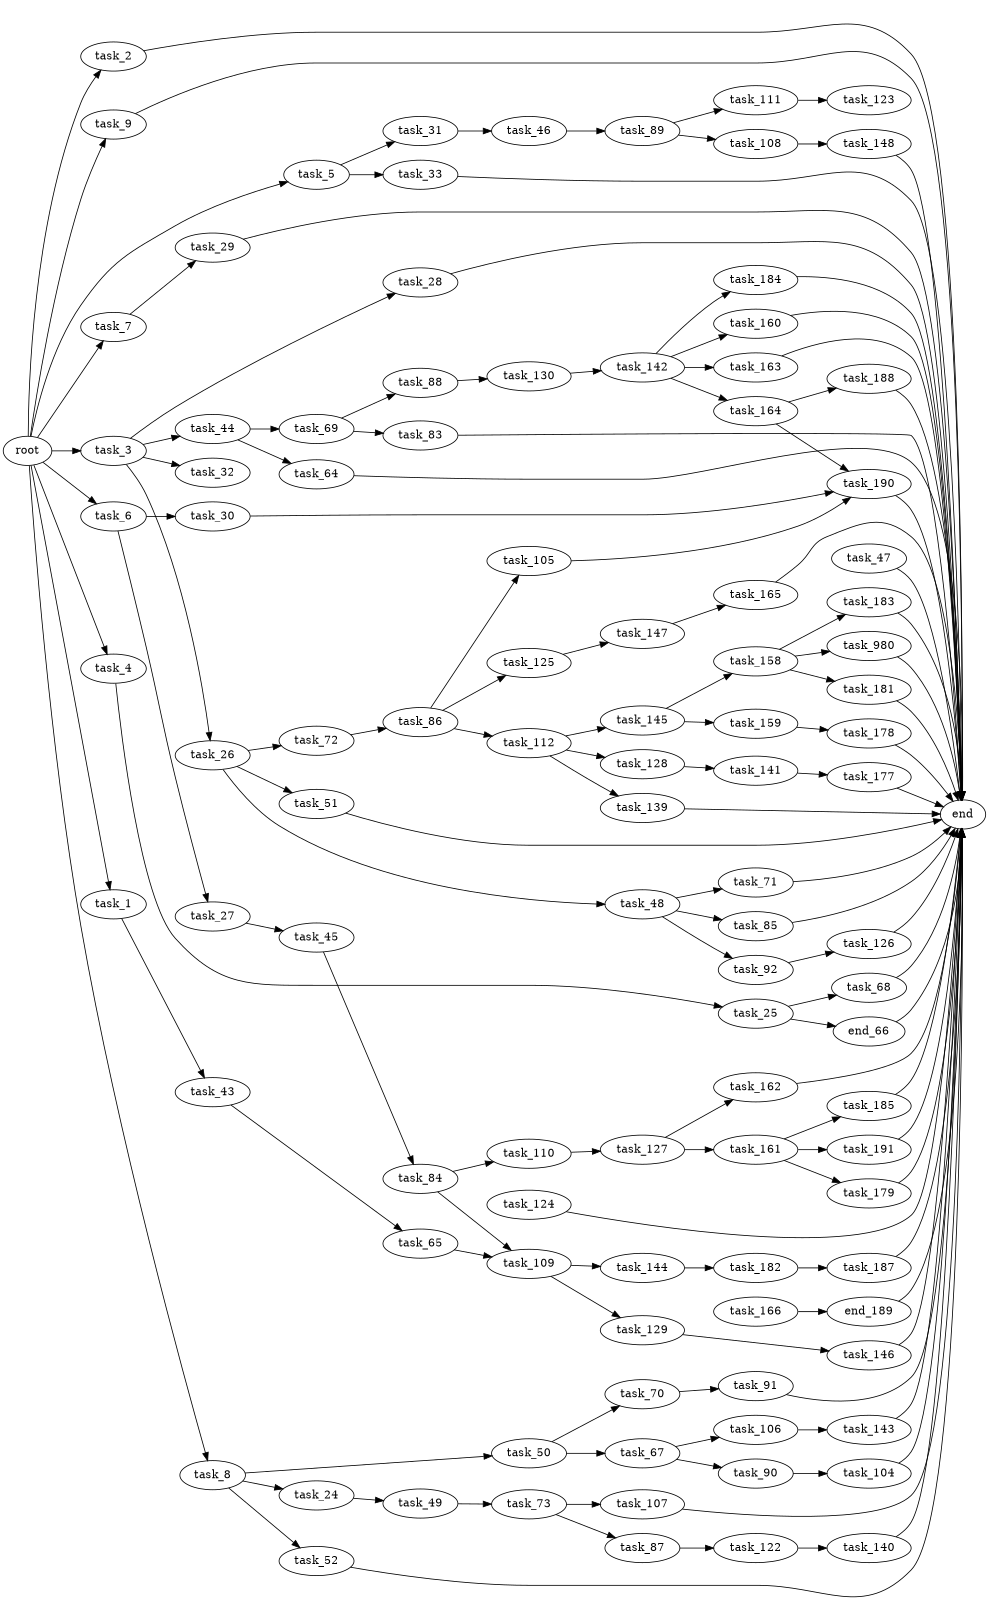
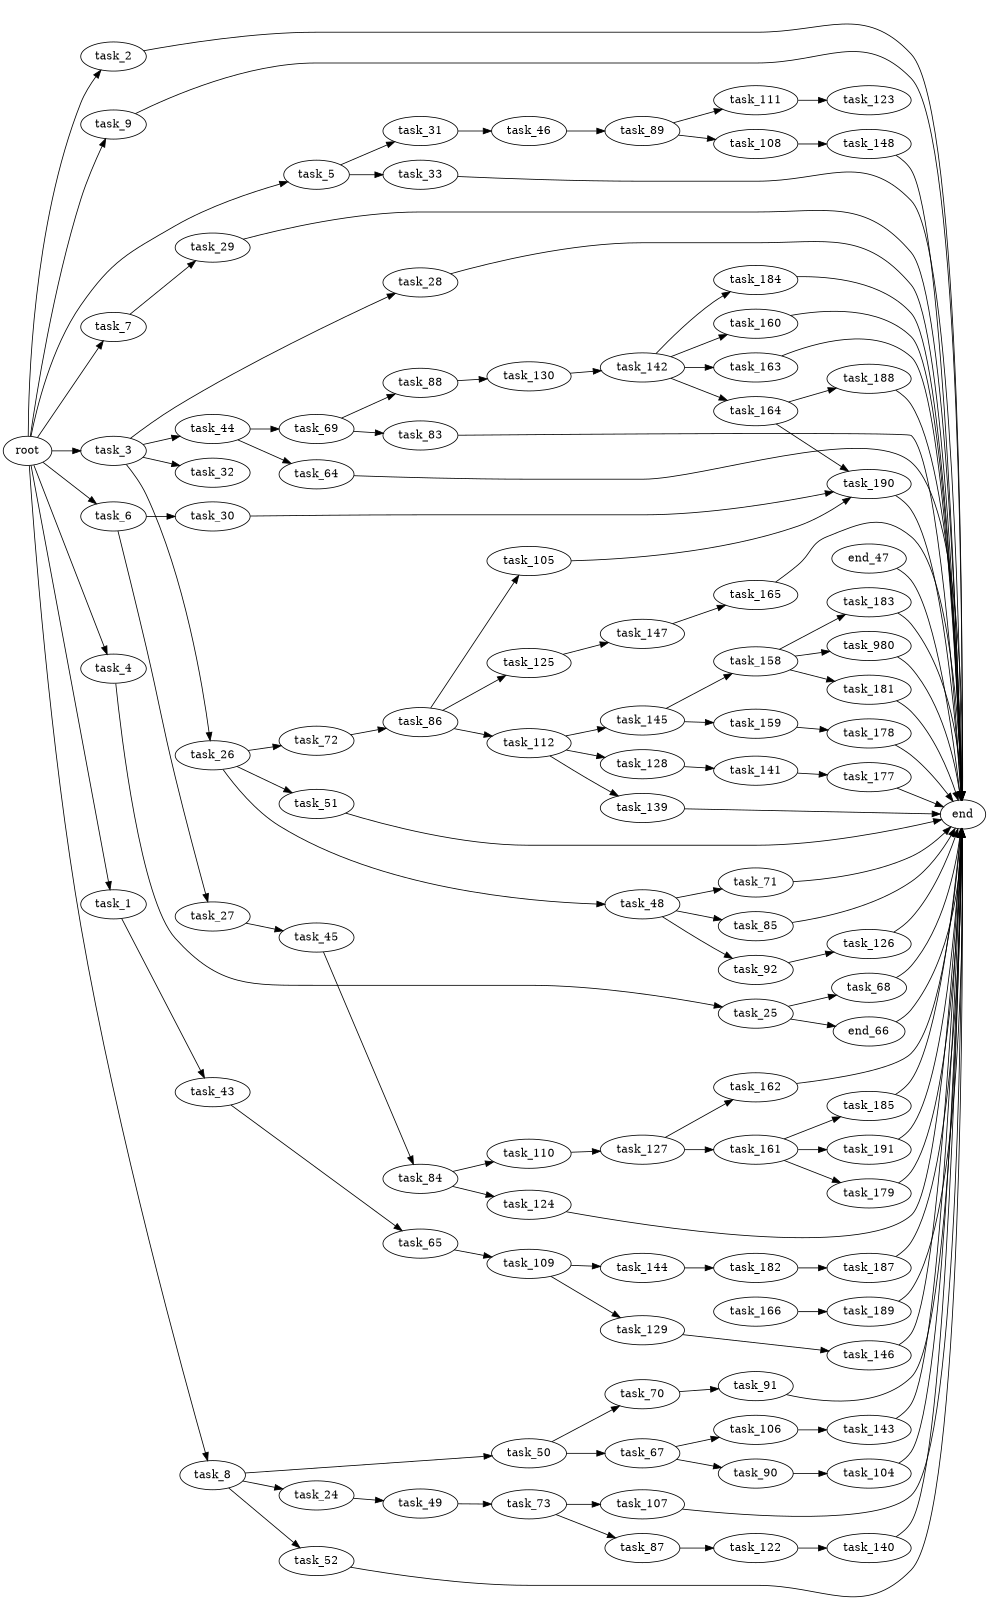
(869, 559) -> (869, 559)
(471, 1219) -> (469, 1190)
(869, 1312) -> (869, 1312)
